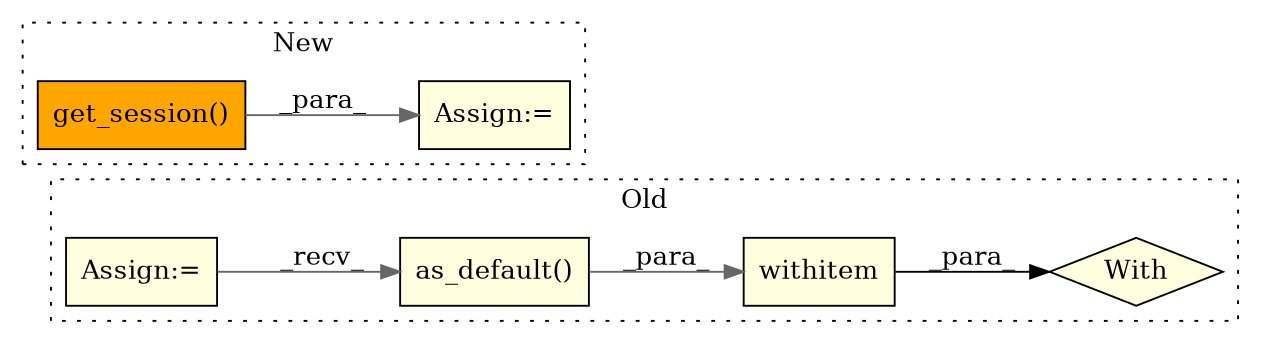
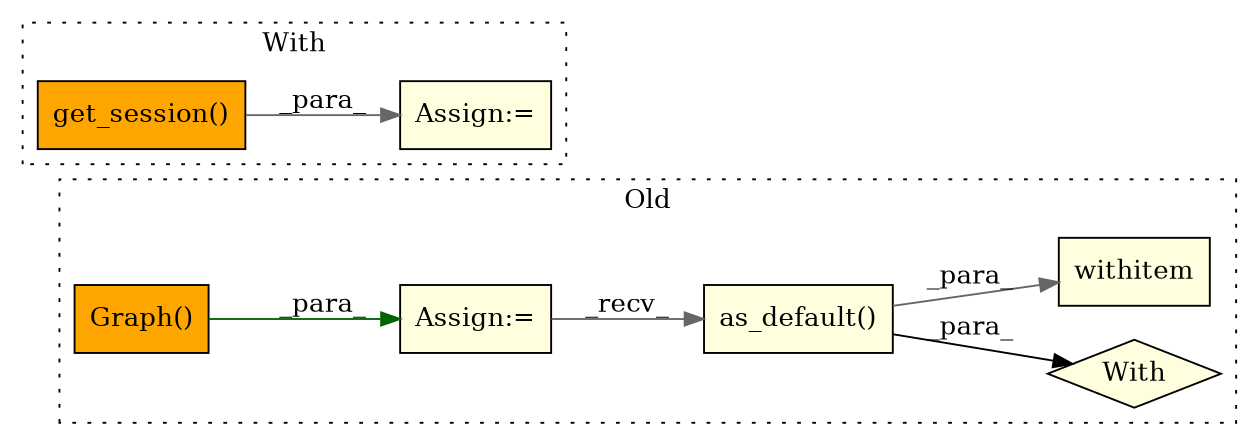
(304, 44) -> (294, 44)
(963, 272) -> (973, 347)
none -> (142, 319)
